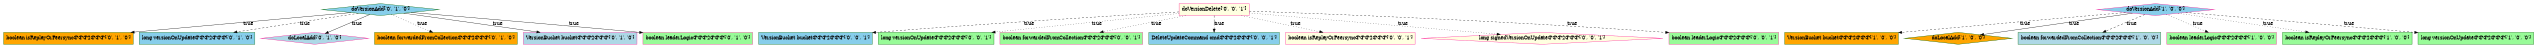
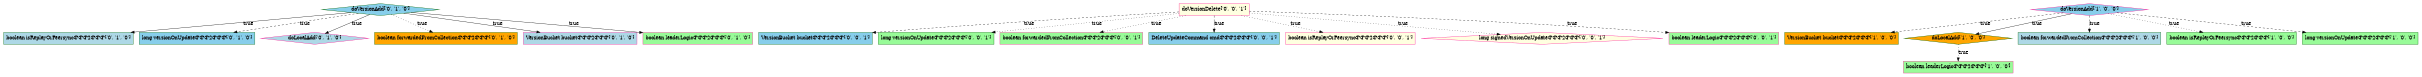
(2186, 23) -> (1958, 51)
(68, 38) -> (68, 38)
